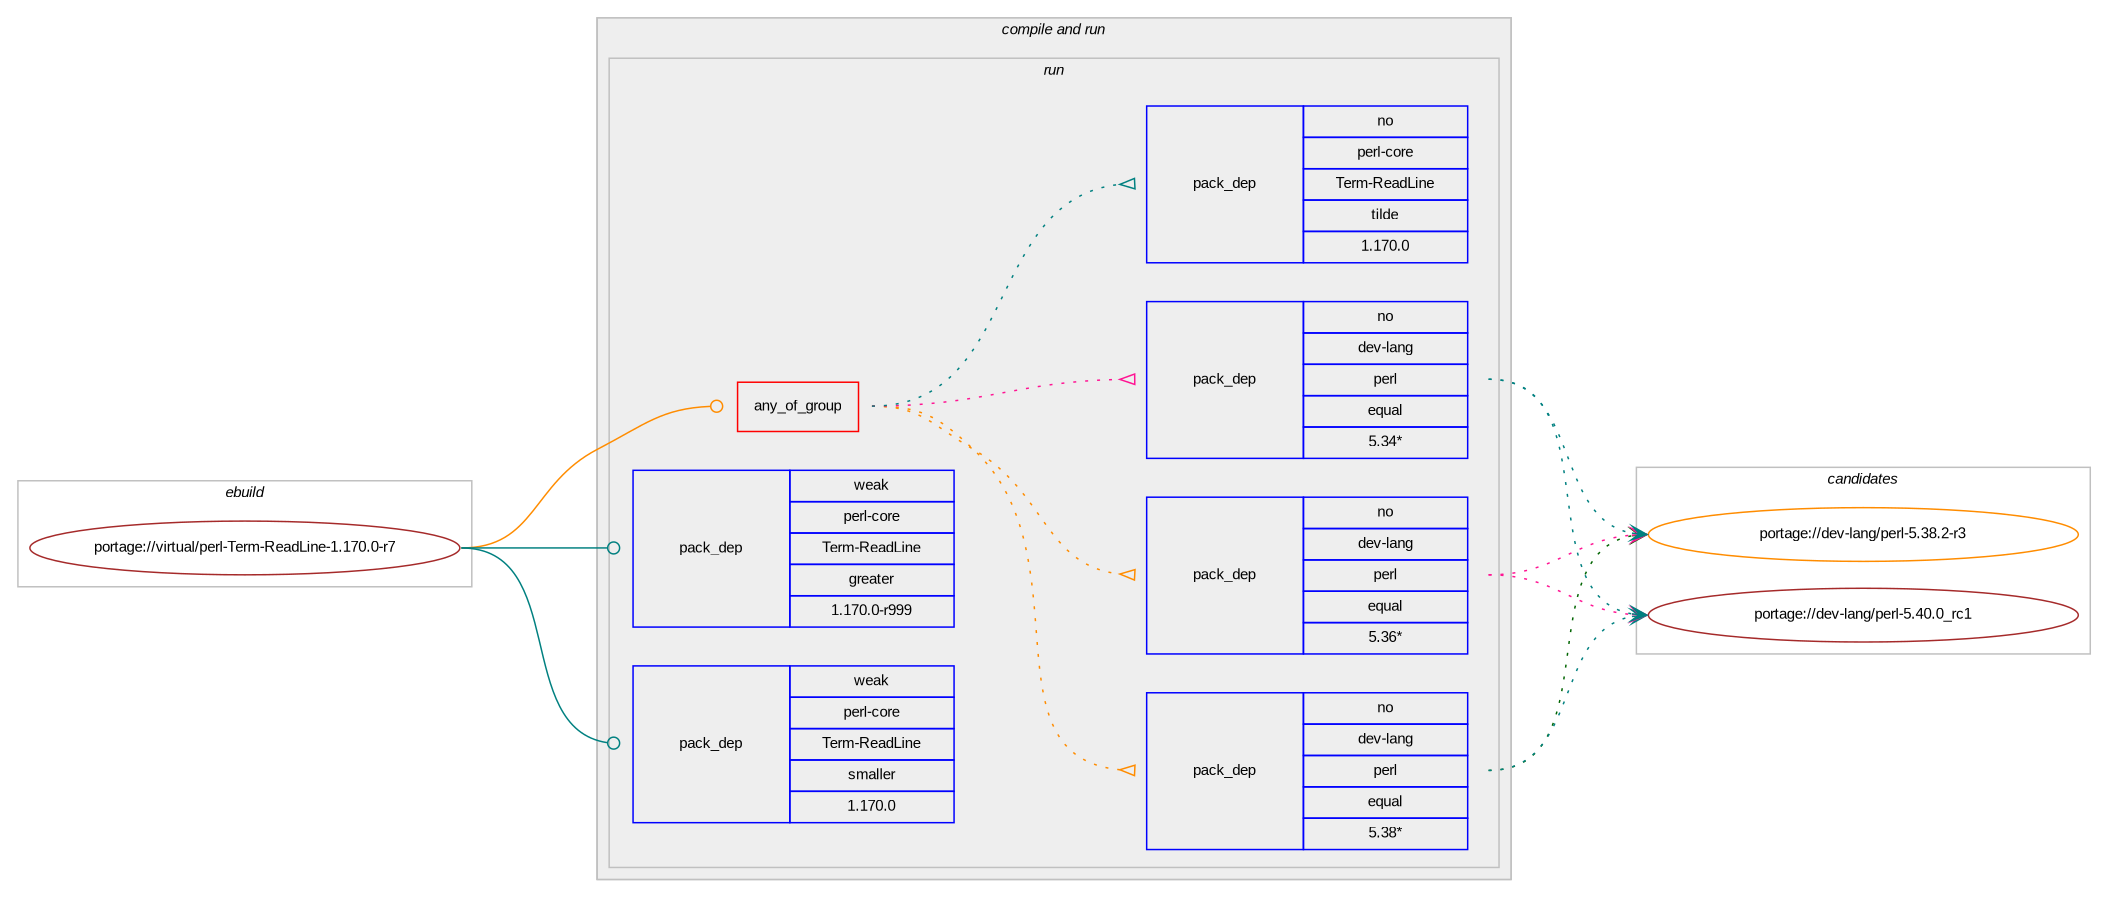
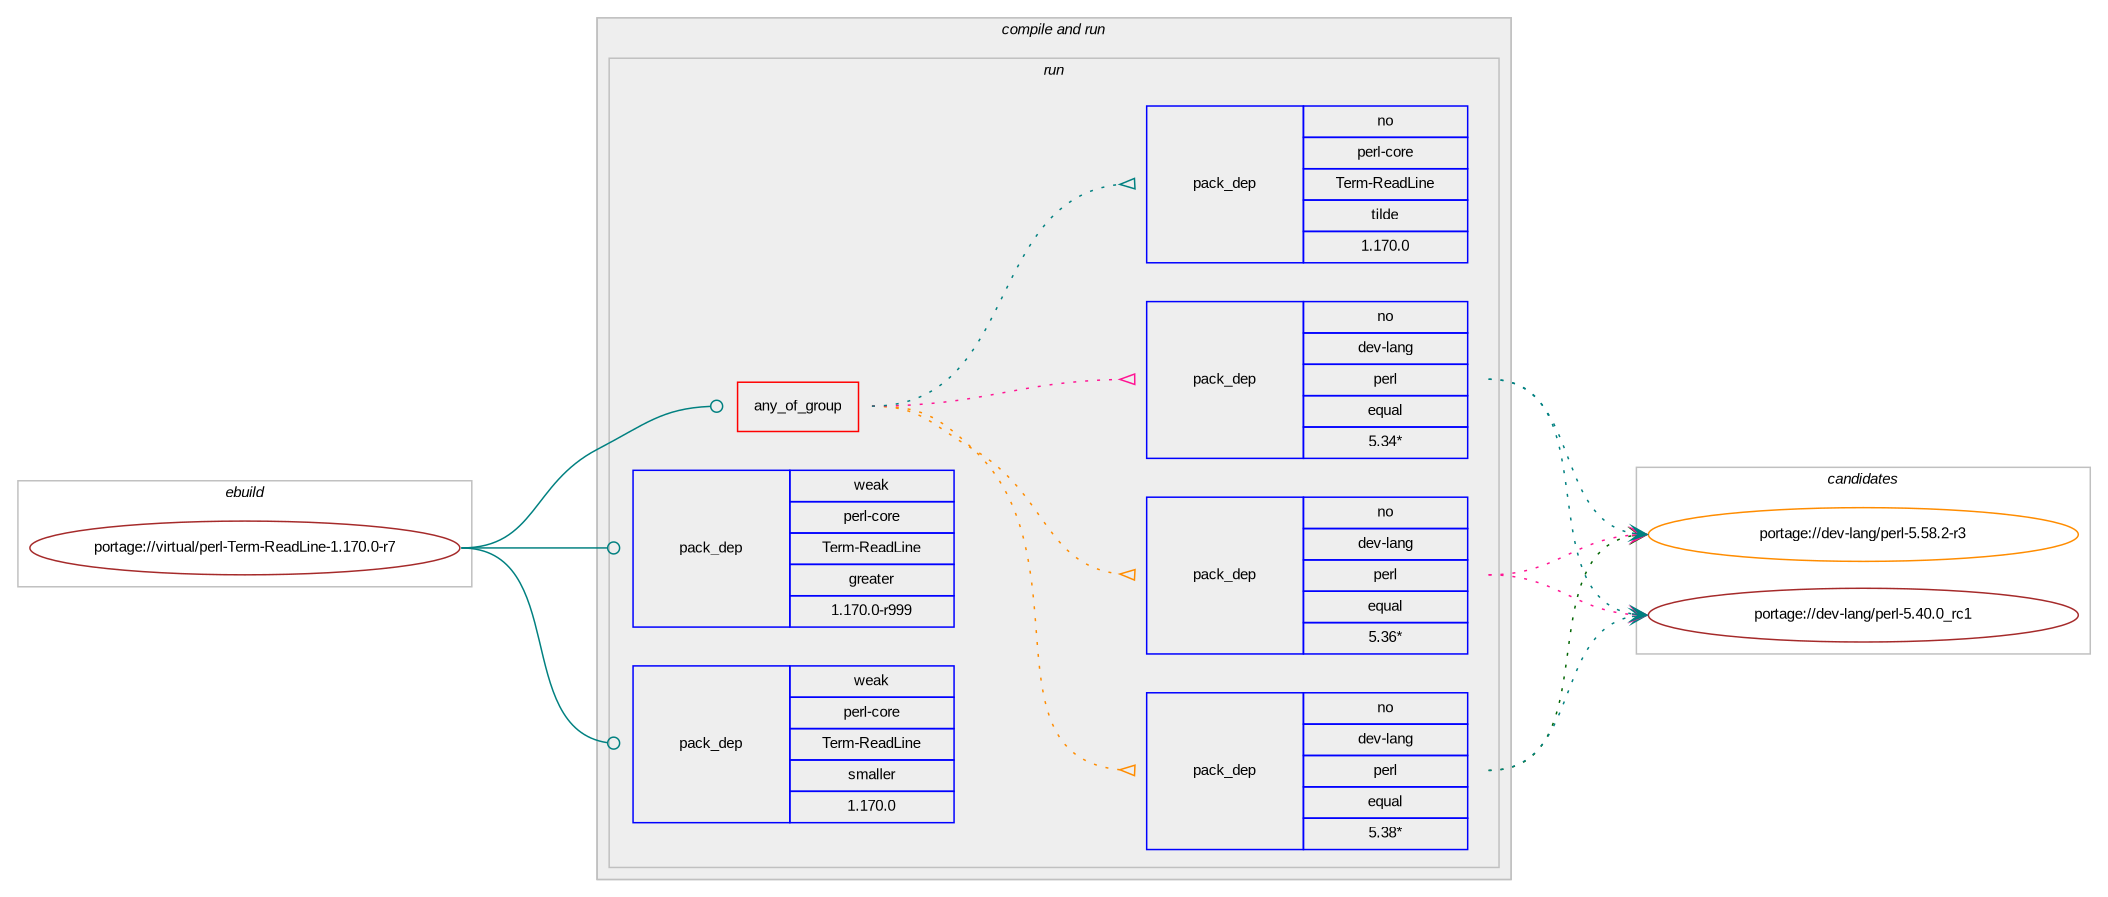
(576, 463) -> (576, 463)
(1863, 535) -> (1863, 535)
